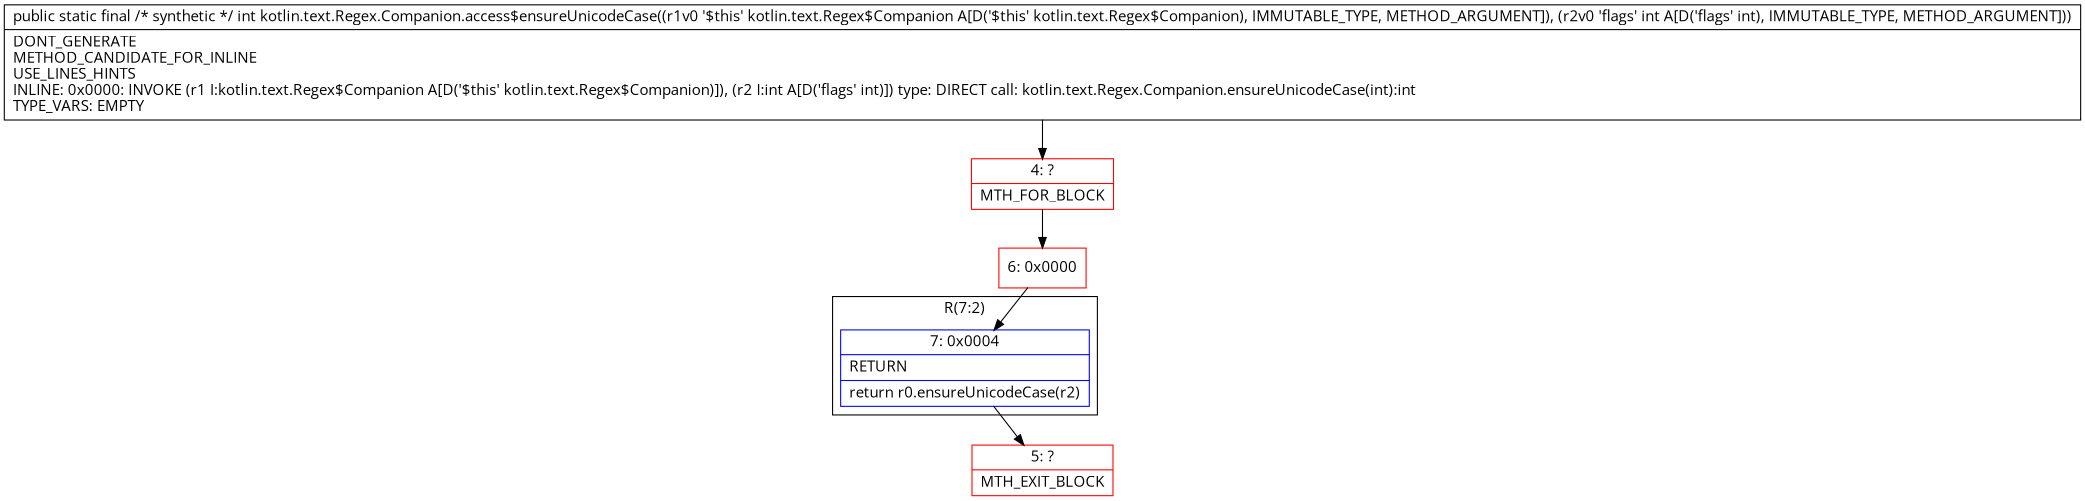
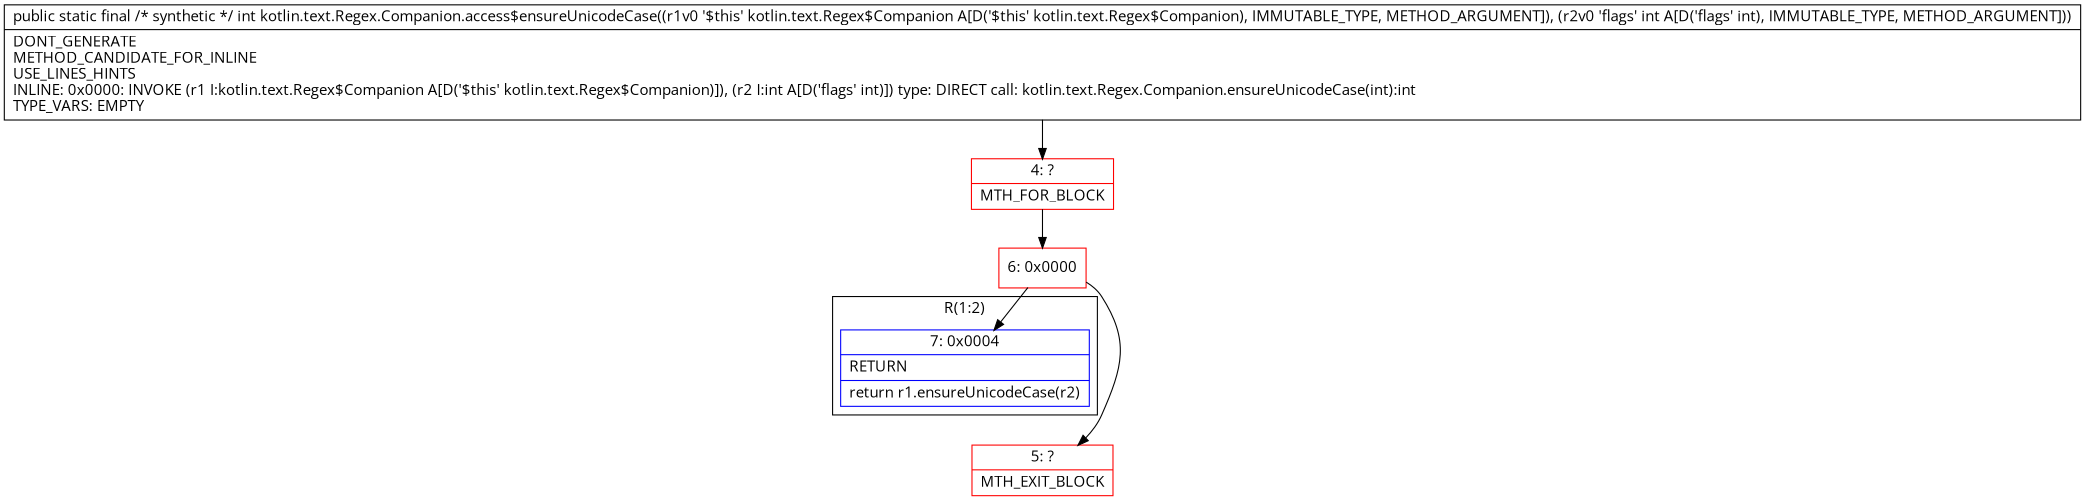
(965, 309) -> (965, 309)
(965, 393) -> (965, 393)
(1006, 422) -> (1120, 359)
